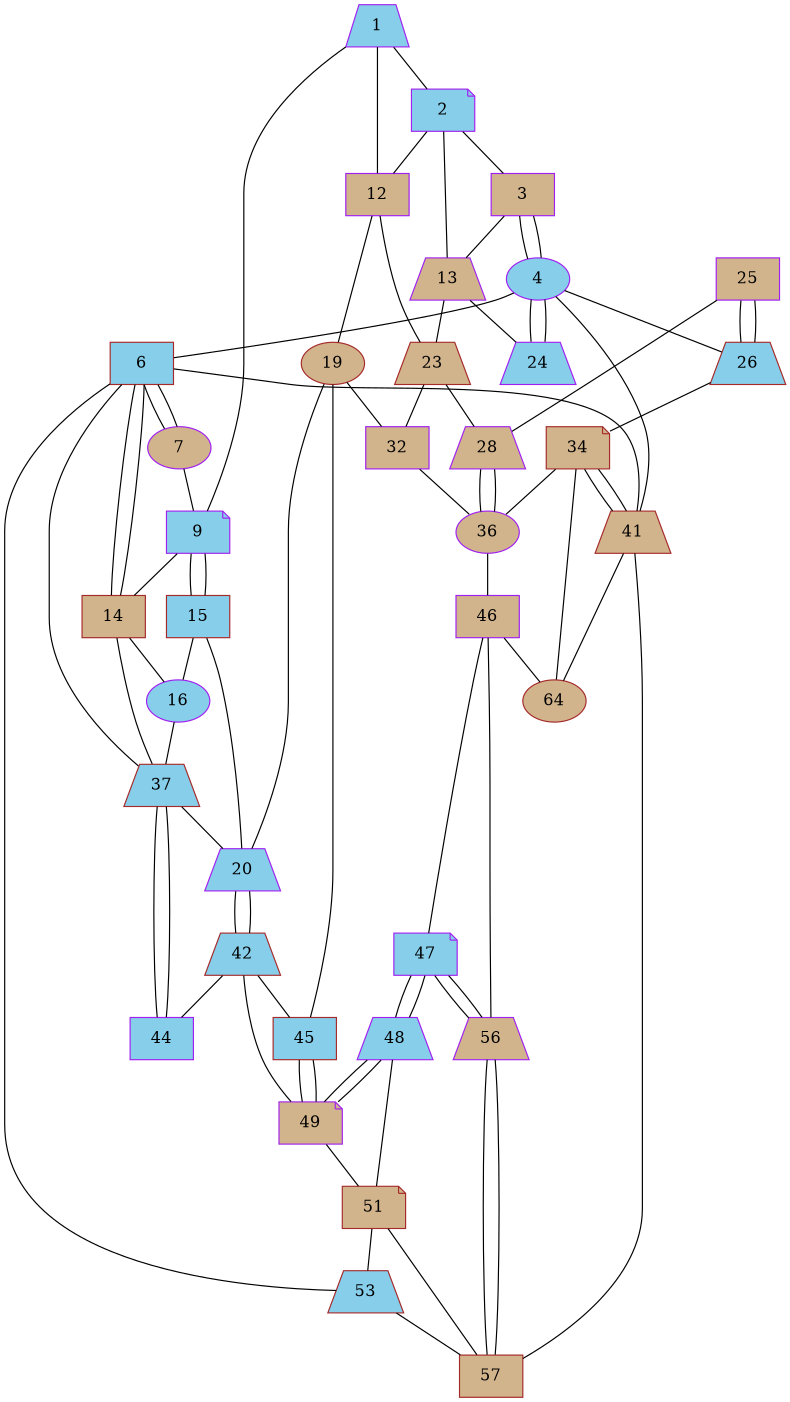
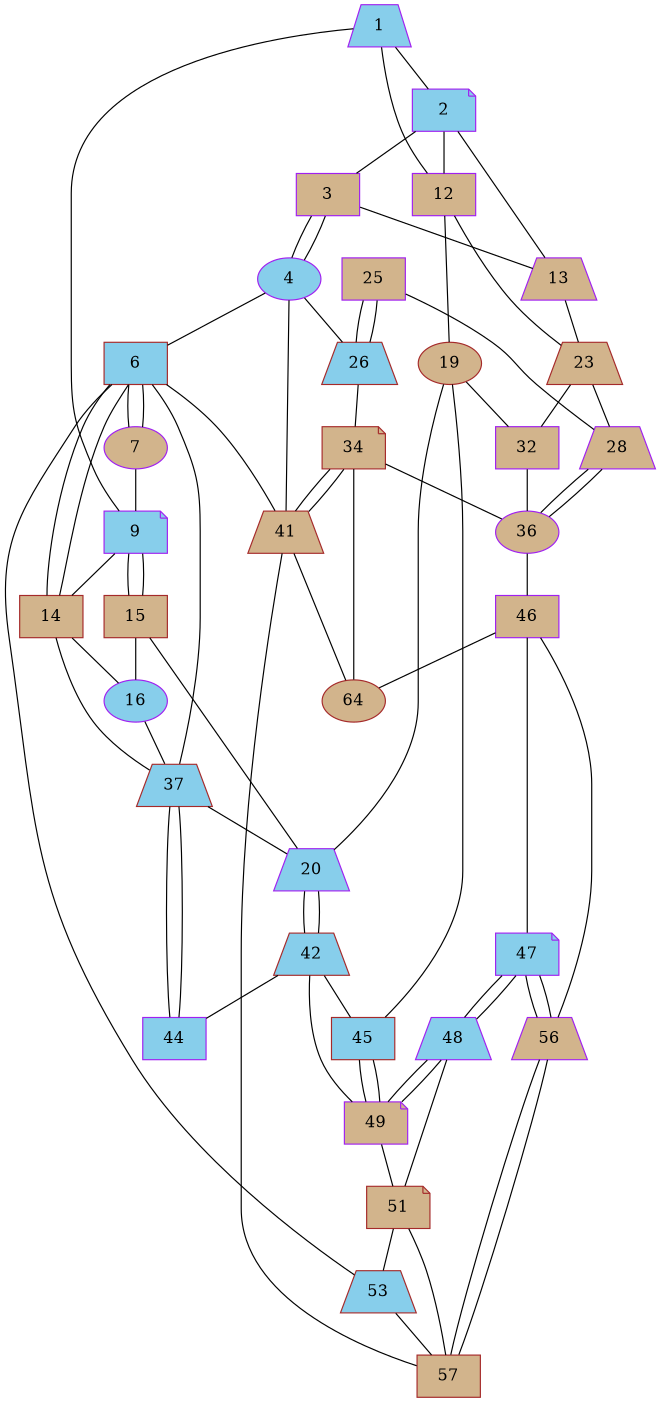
(538, 363) -> none
(198, 617) -> (136, 617)
